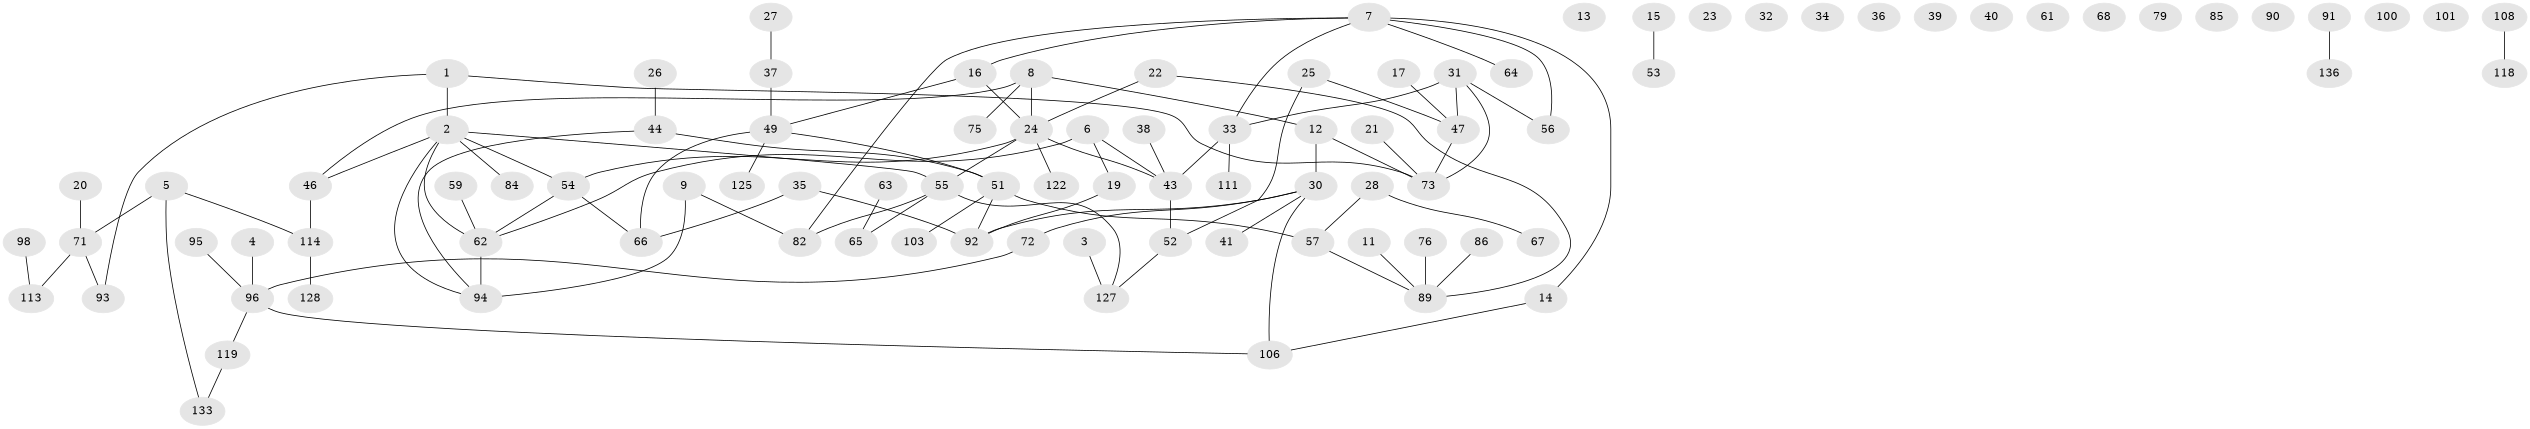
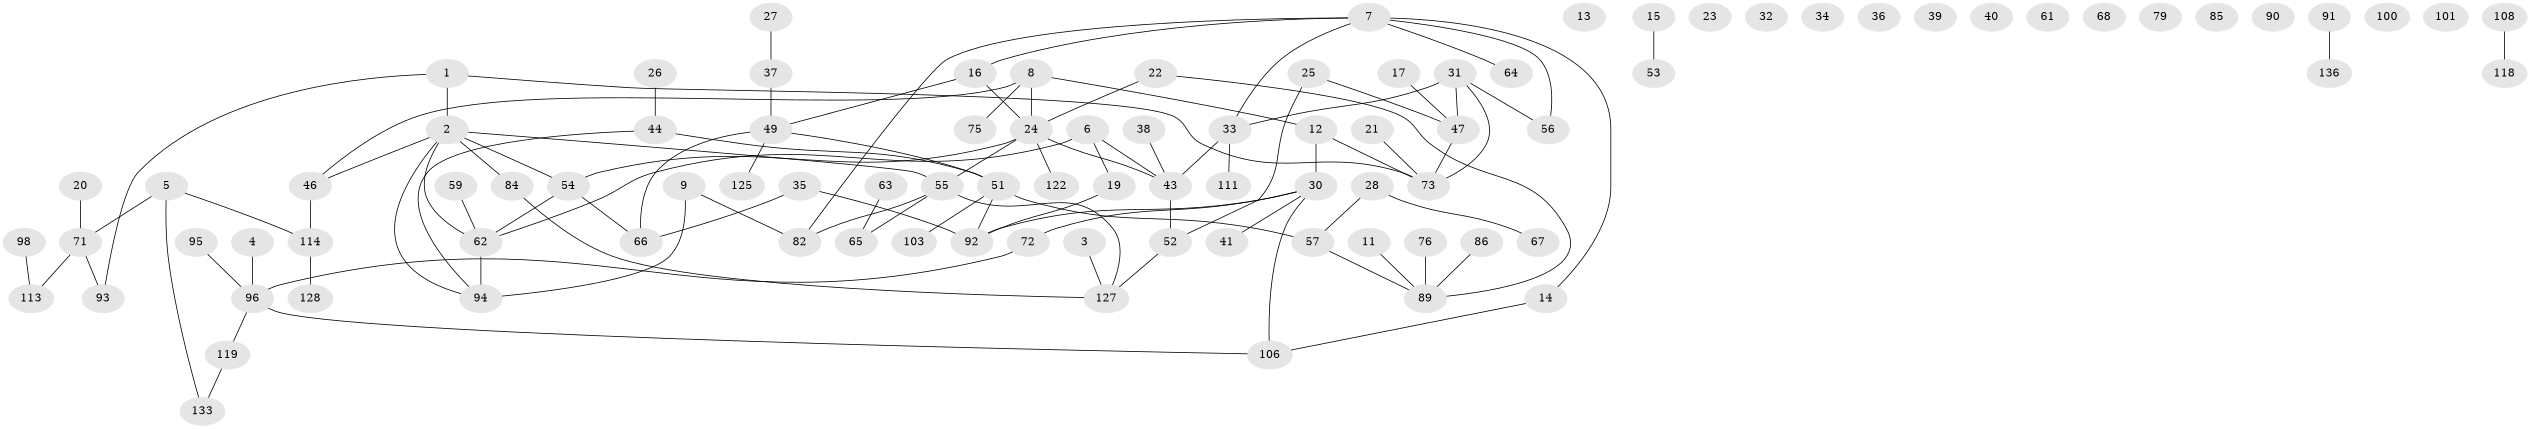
none -> (823, 286)
